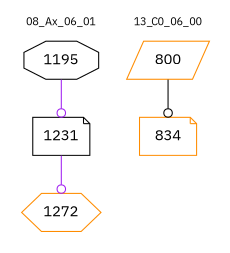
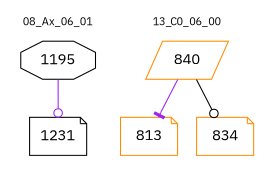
(168, 60) -> (187, 60)
none -> (149, 136)
(61, 212) -> none
